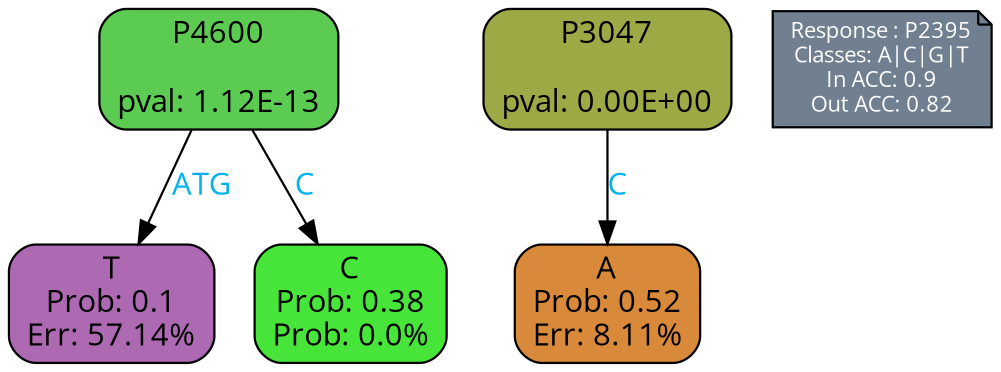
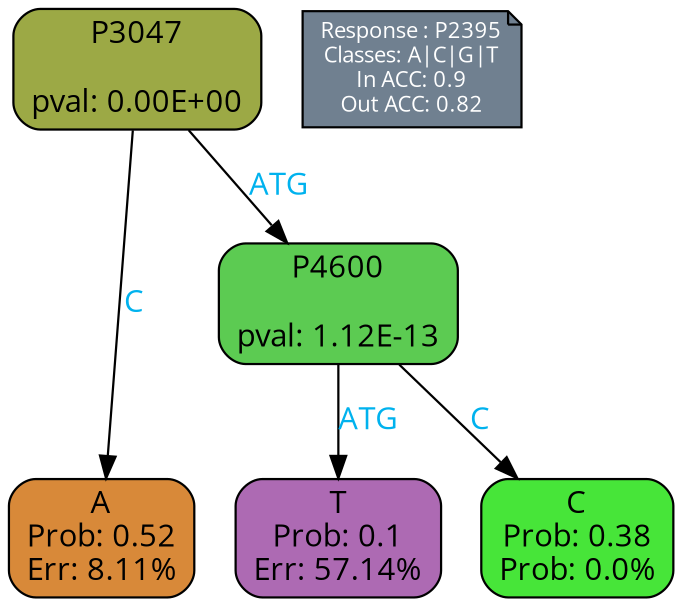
none -> (230, 178)
